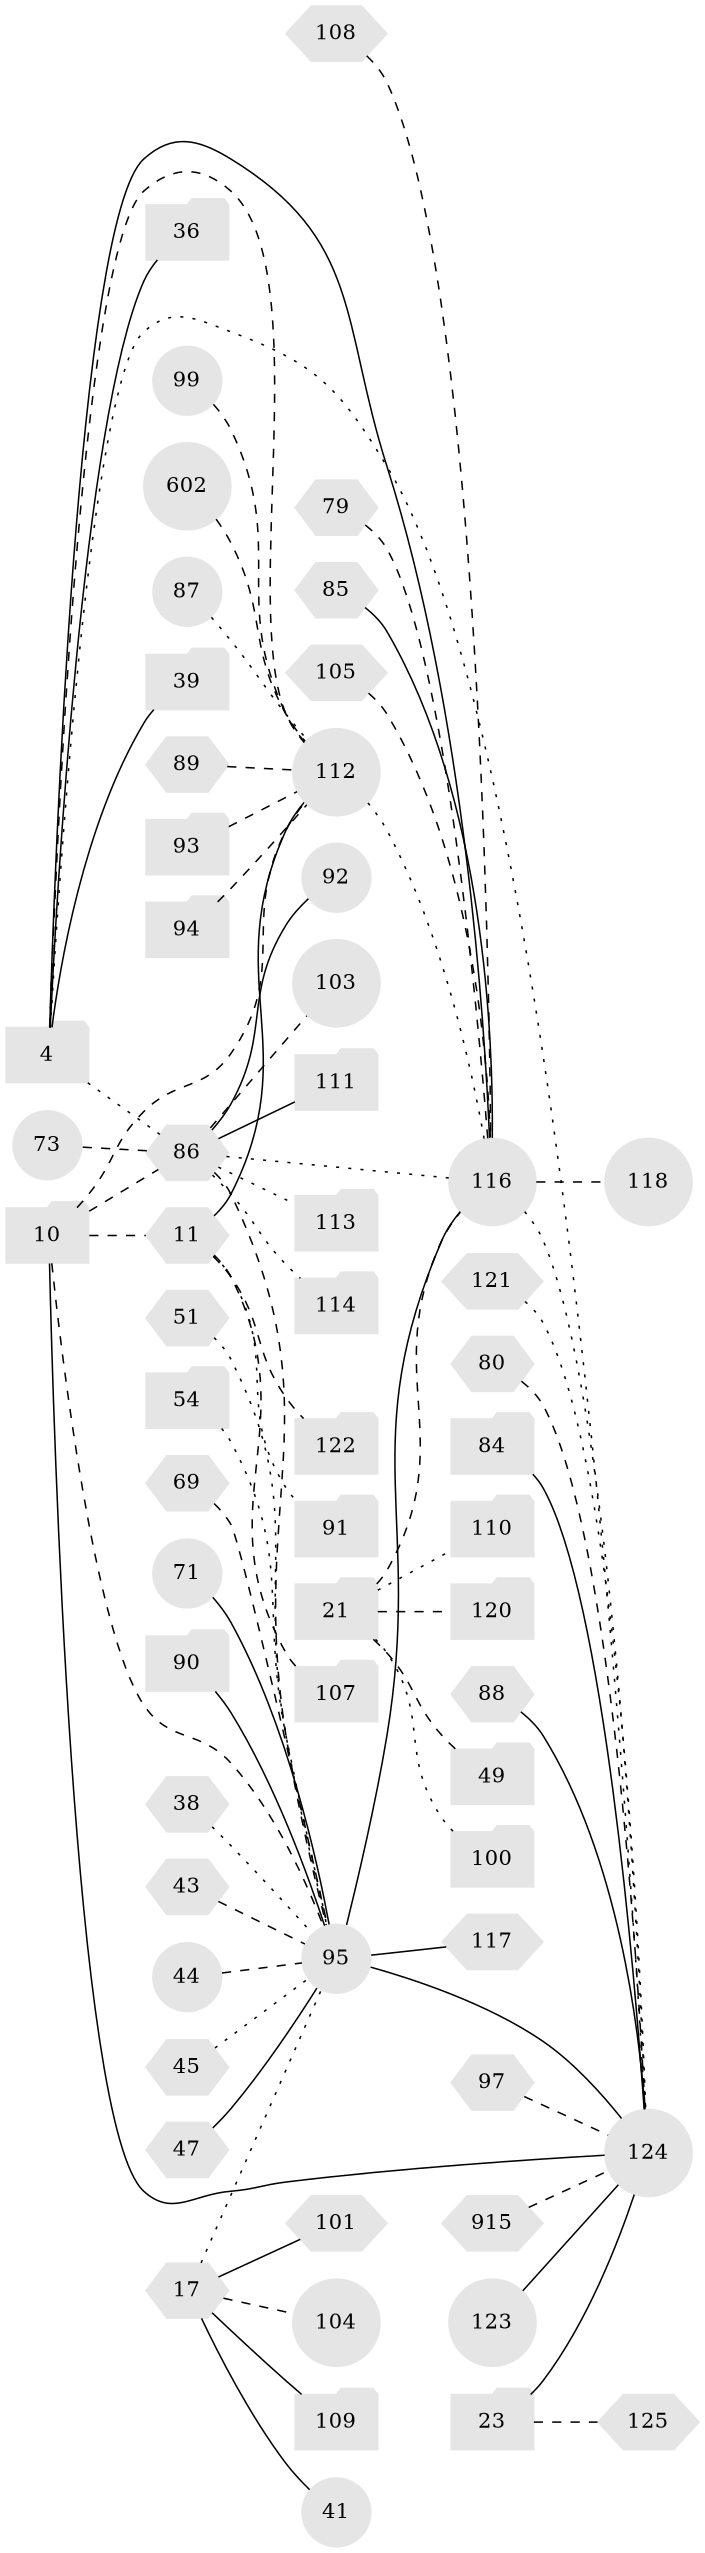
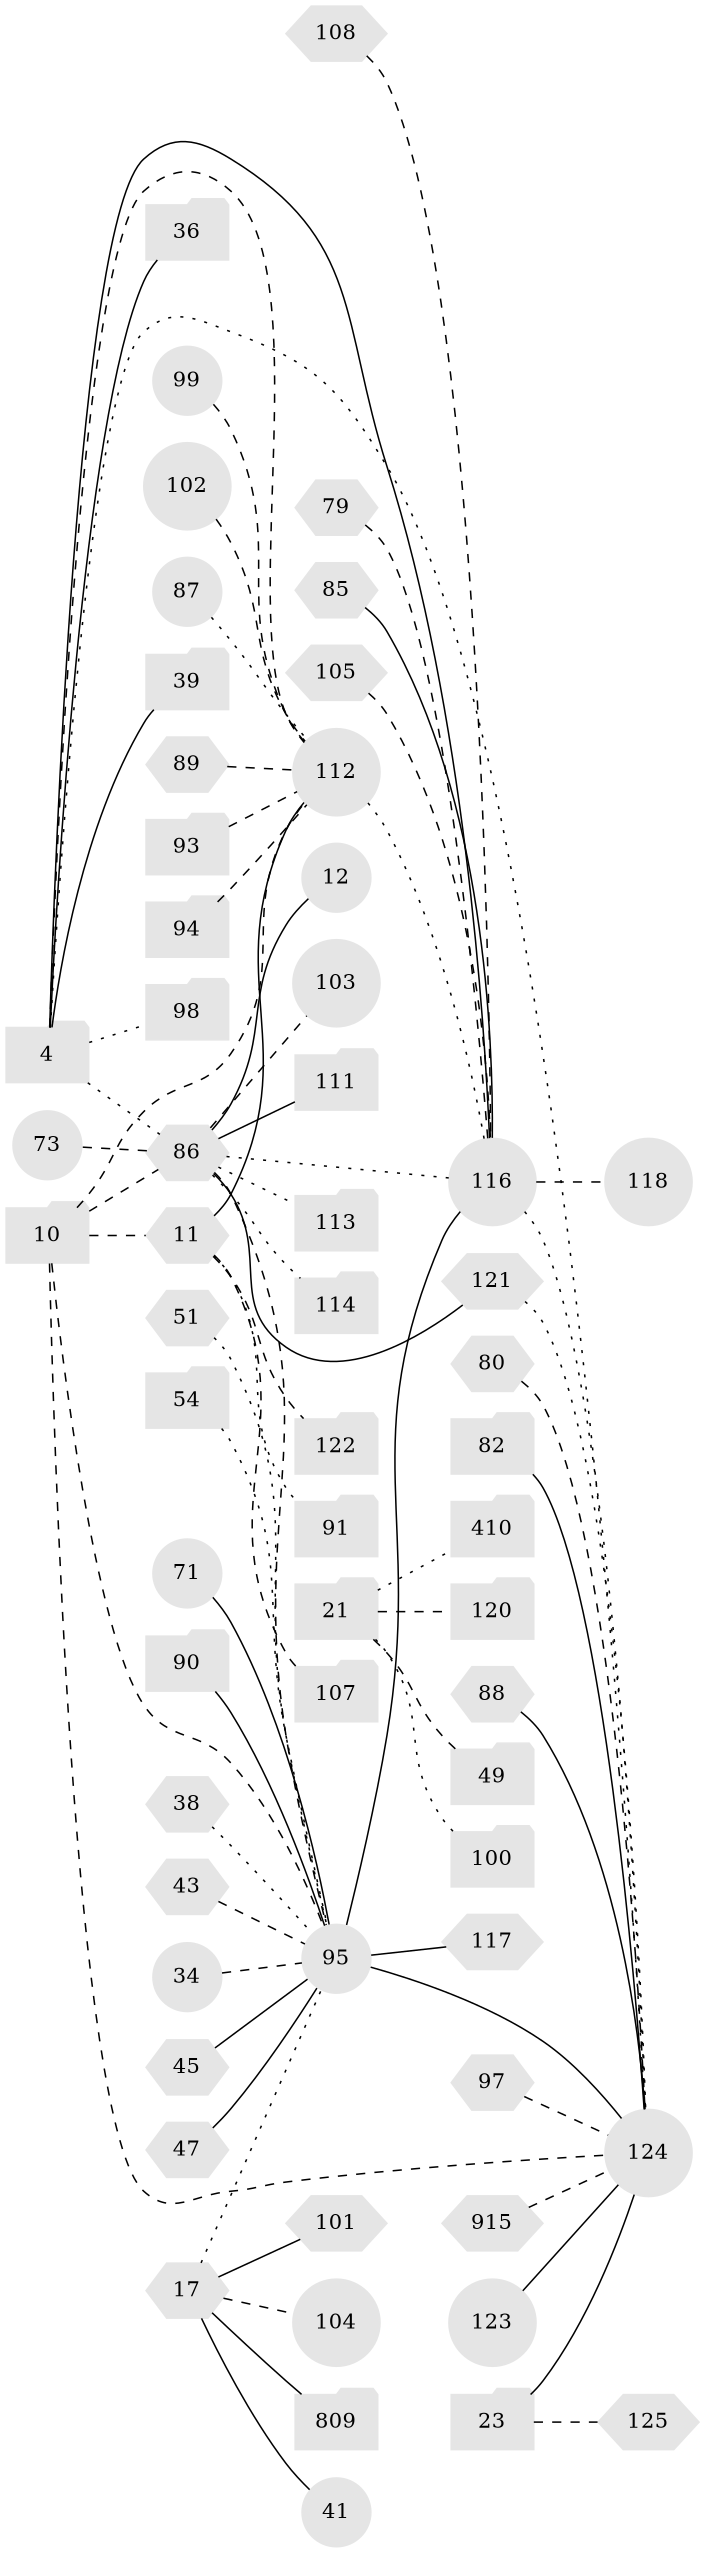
(187, 486) -> (187, 486)
(336, 878) -> (336, 878)
none -> (187, 1012)
none -> (294, 1351)
(418, 1398) -> none
(492, 1447) -> (492, 1447)
(187, 1483) -> none
(492, 1529) -> (492, 1529)
(90, 1964) -> (90, 1964)
(187, 1977) -> (187, 1977)
(261, 2014) -> (261, 2014)
(336, 2422) -> (336, 2422)
